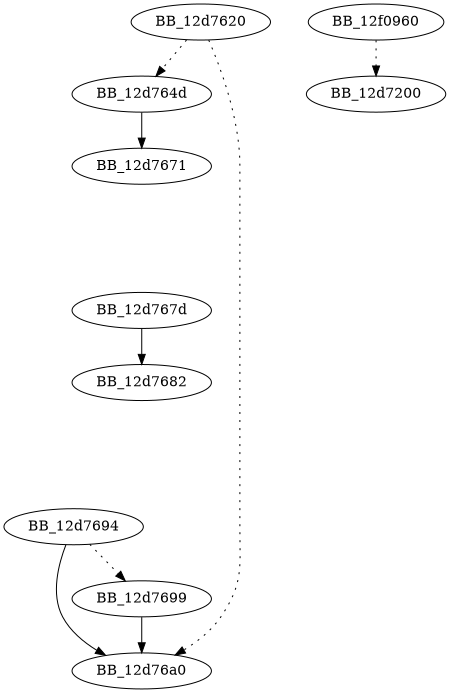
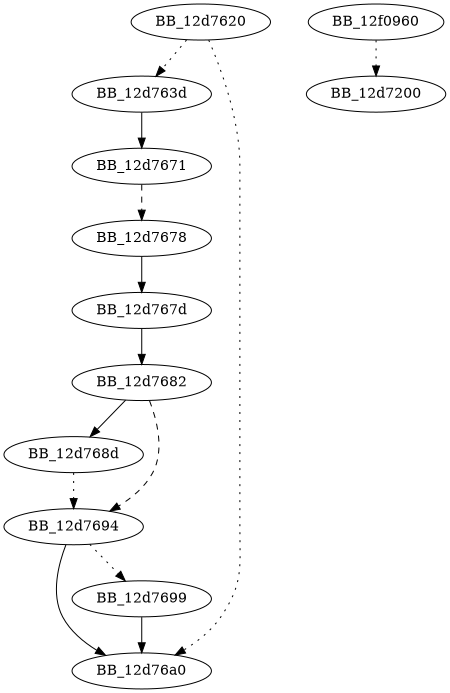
(142, 94) -> (142, 94)
none -> (142, 238)
none -> (74, 455)
none -> (157, 461)
